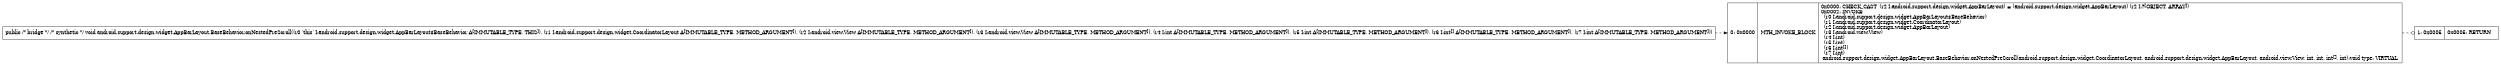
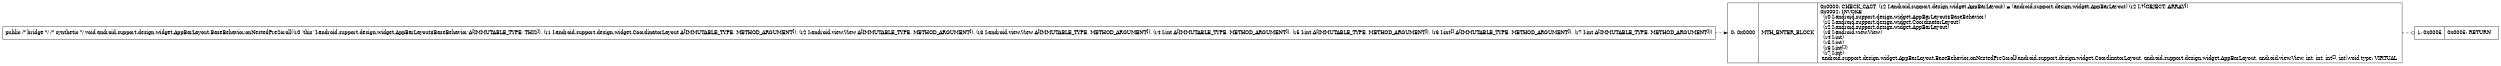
(1788, 33) -> (1788, 33)
